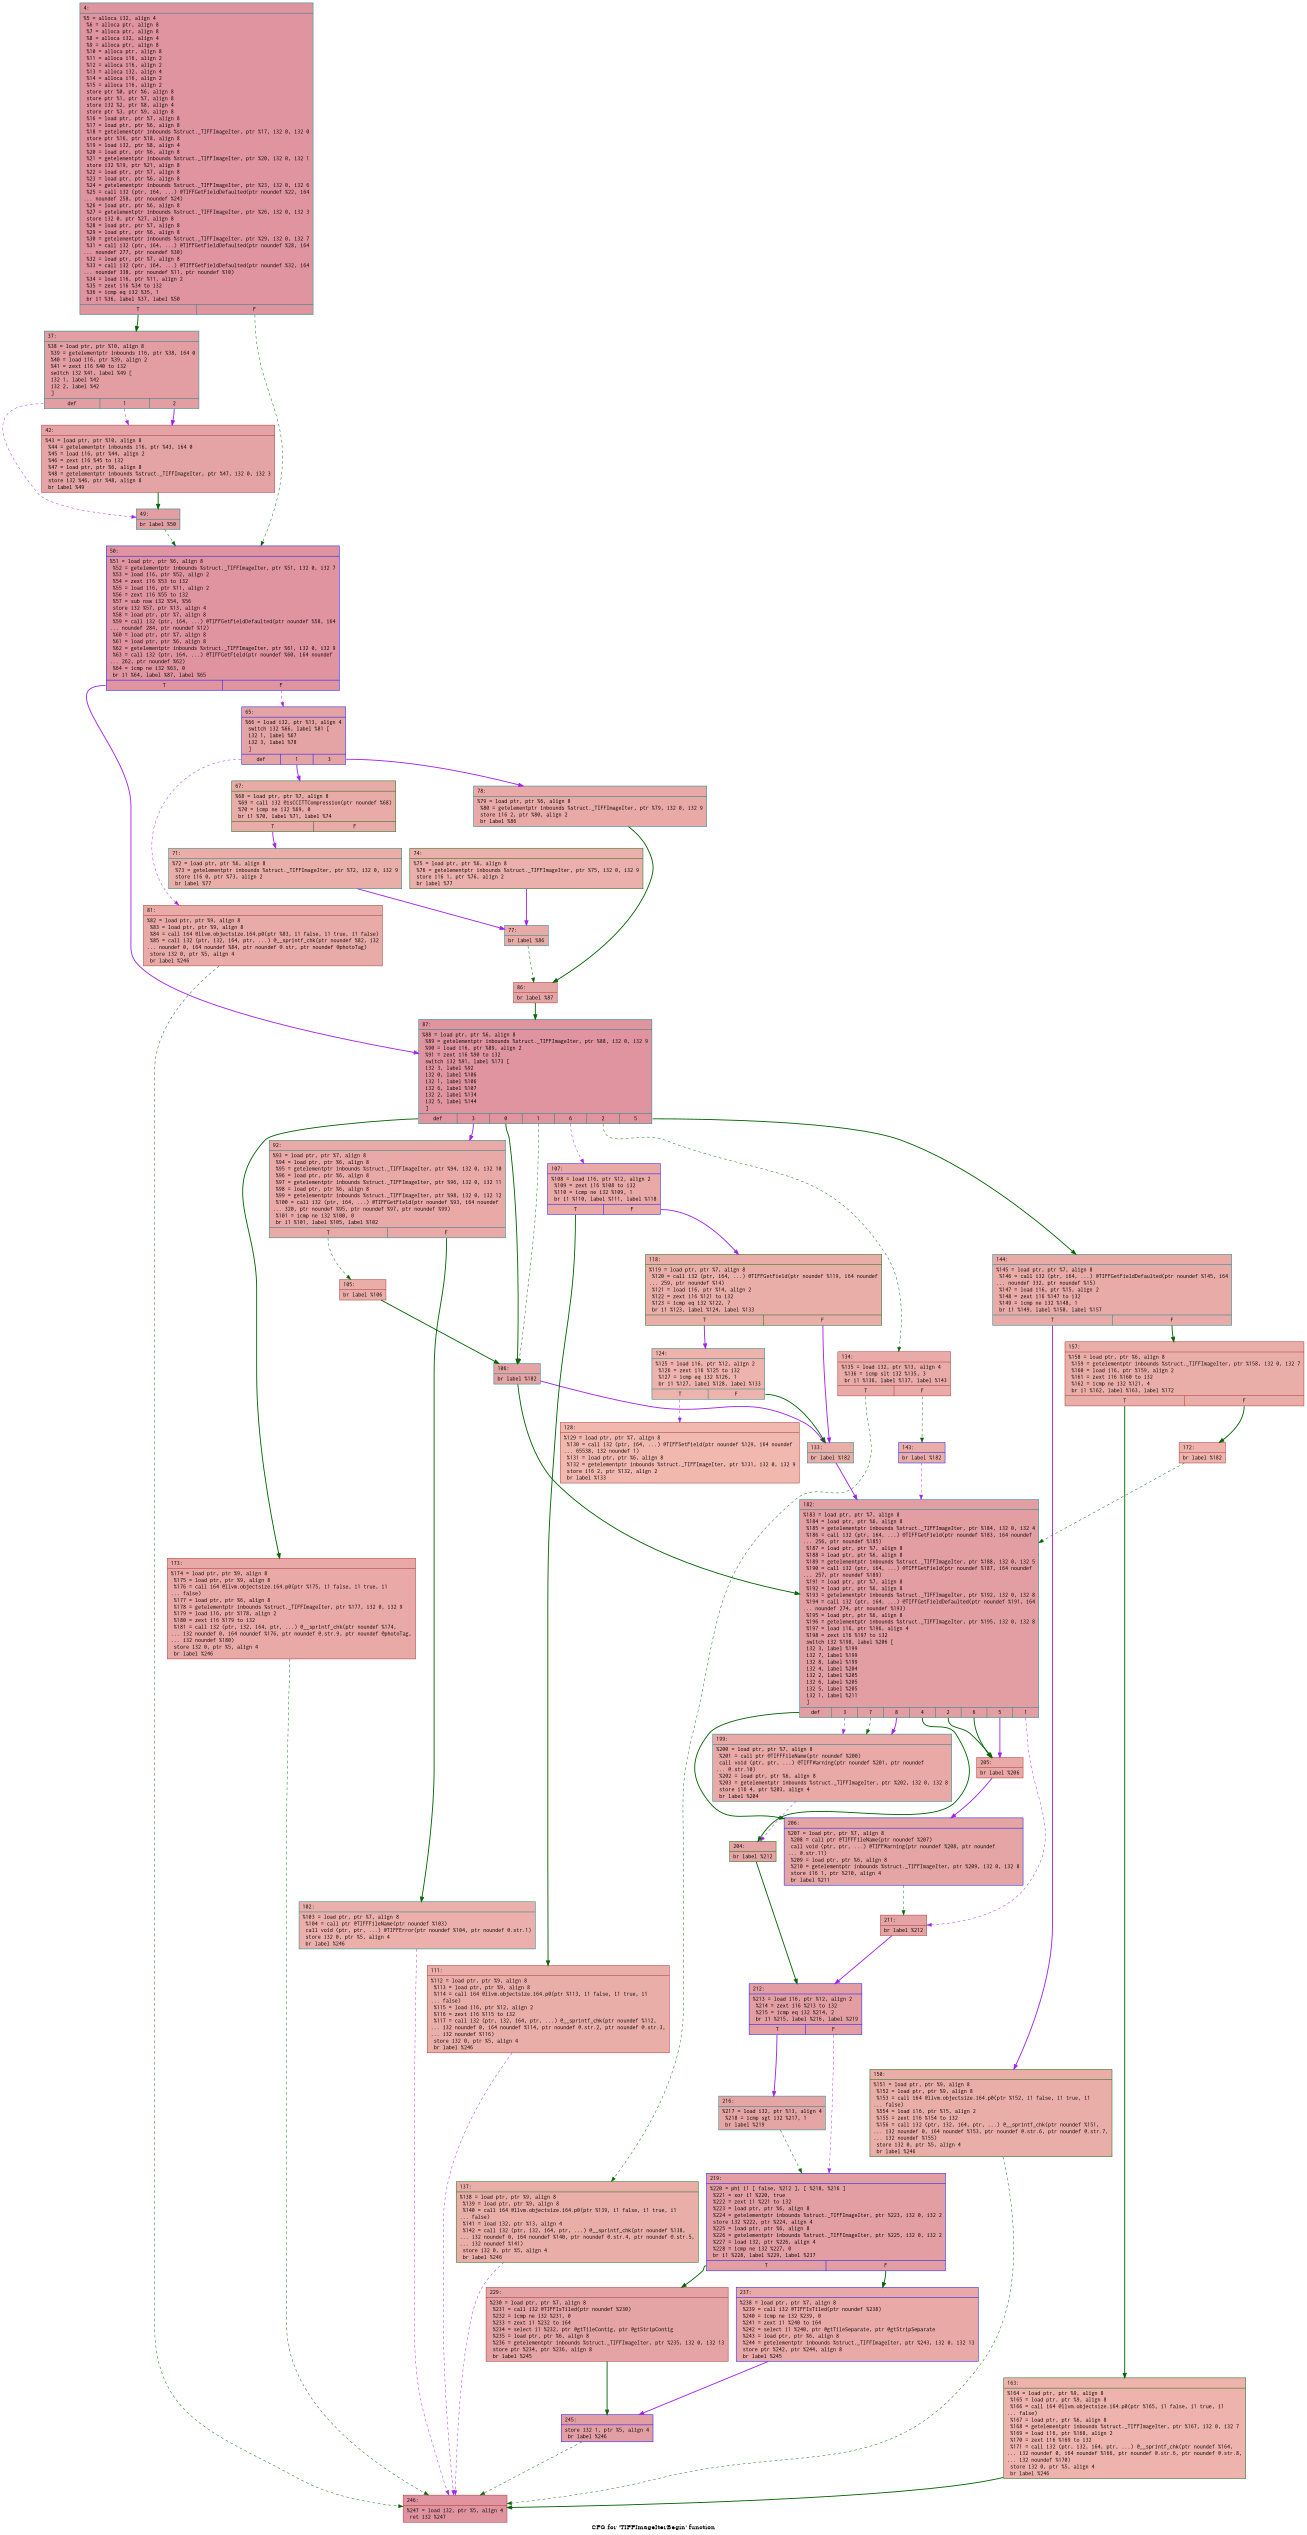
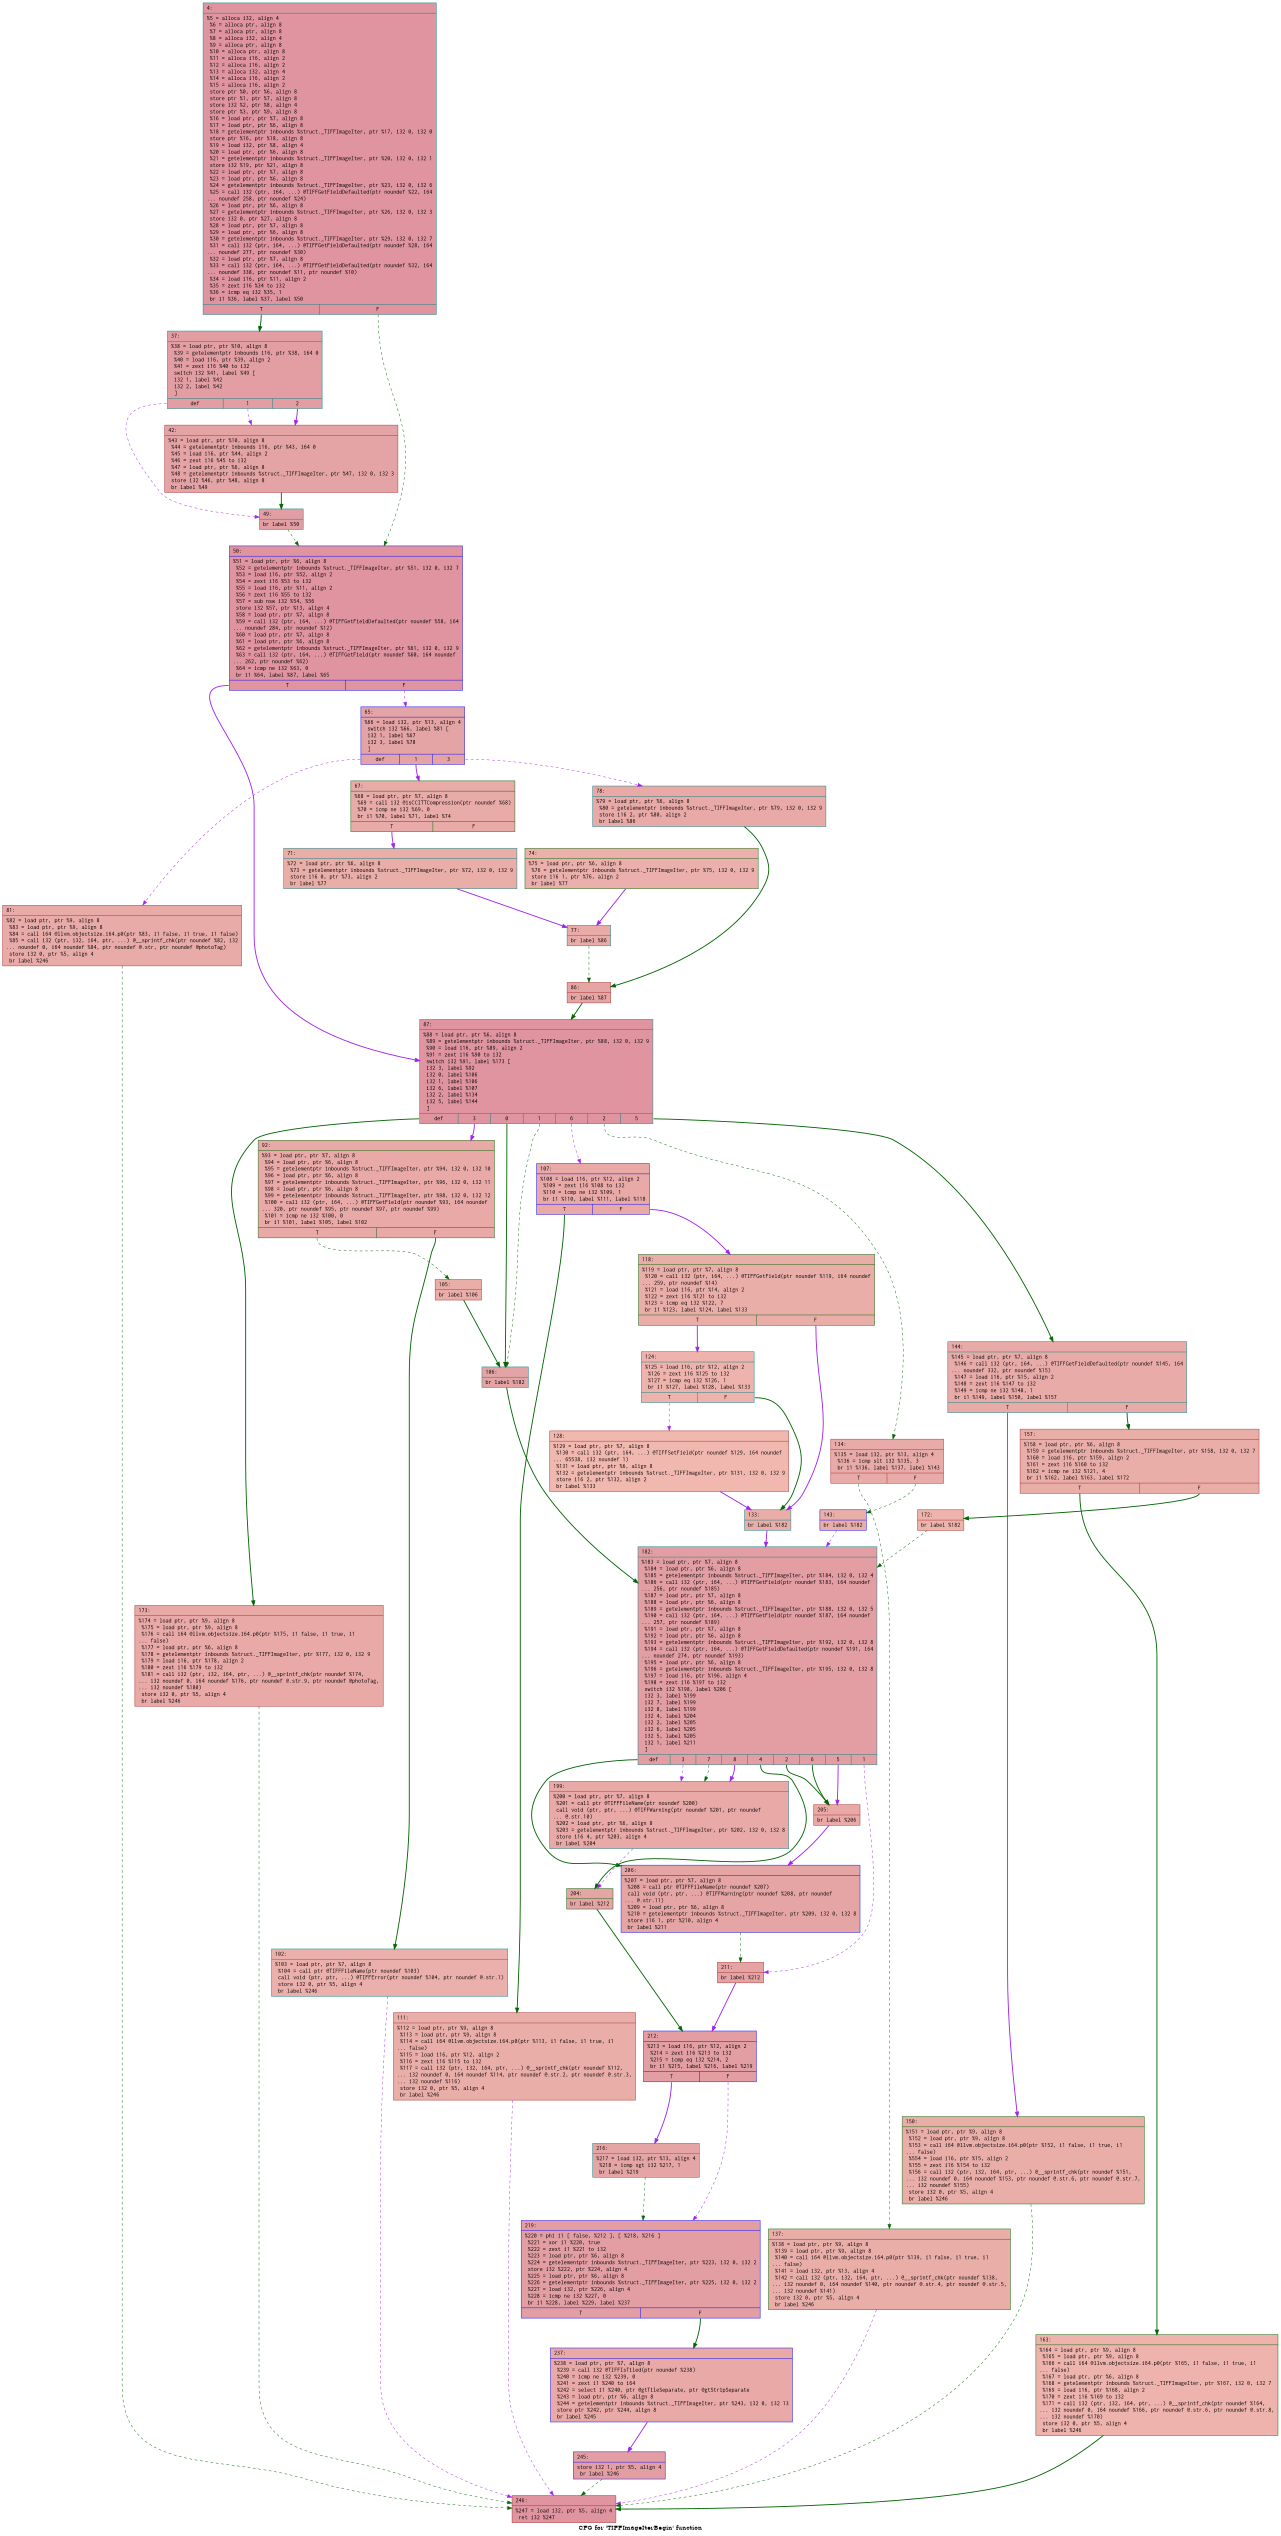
(433, 767) -> (552, 767)
(387, 1189) -> (376, 1189)
(684, 1409) -> (734, 1500)
(607, 2324) -> none
